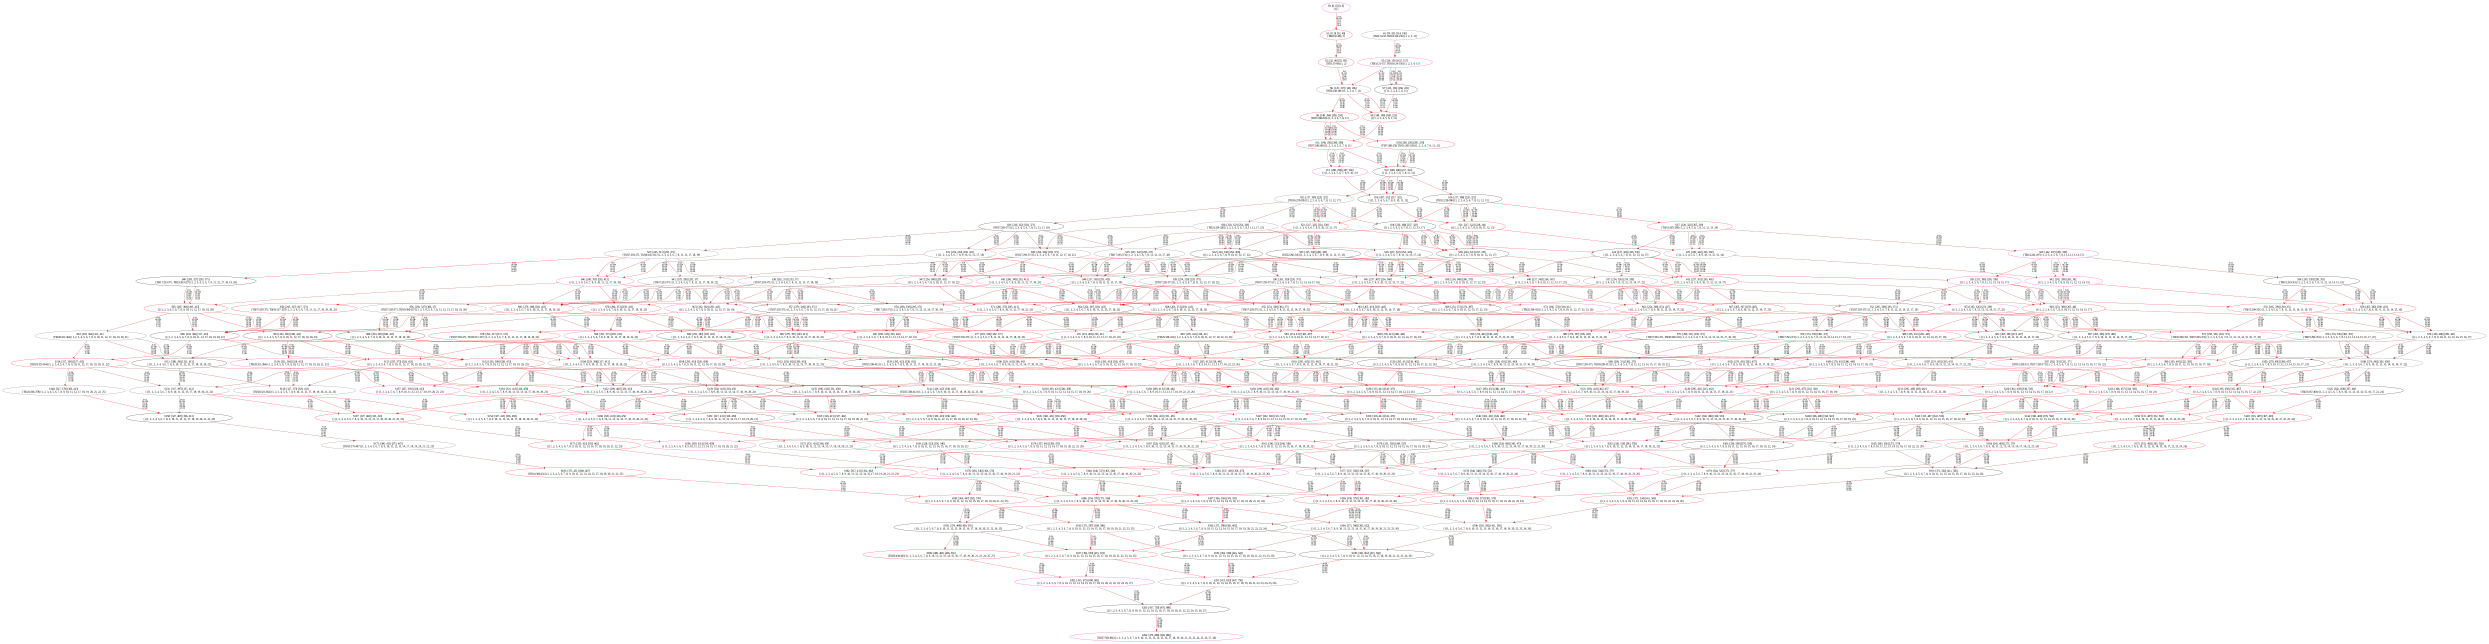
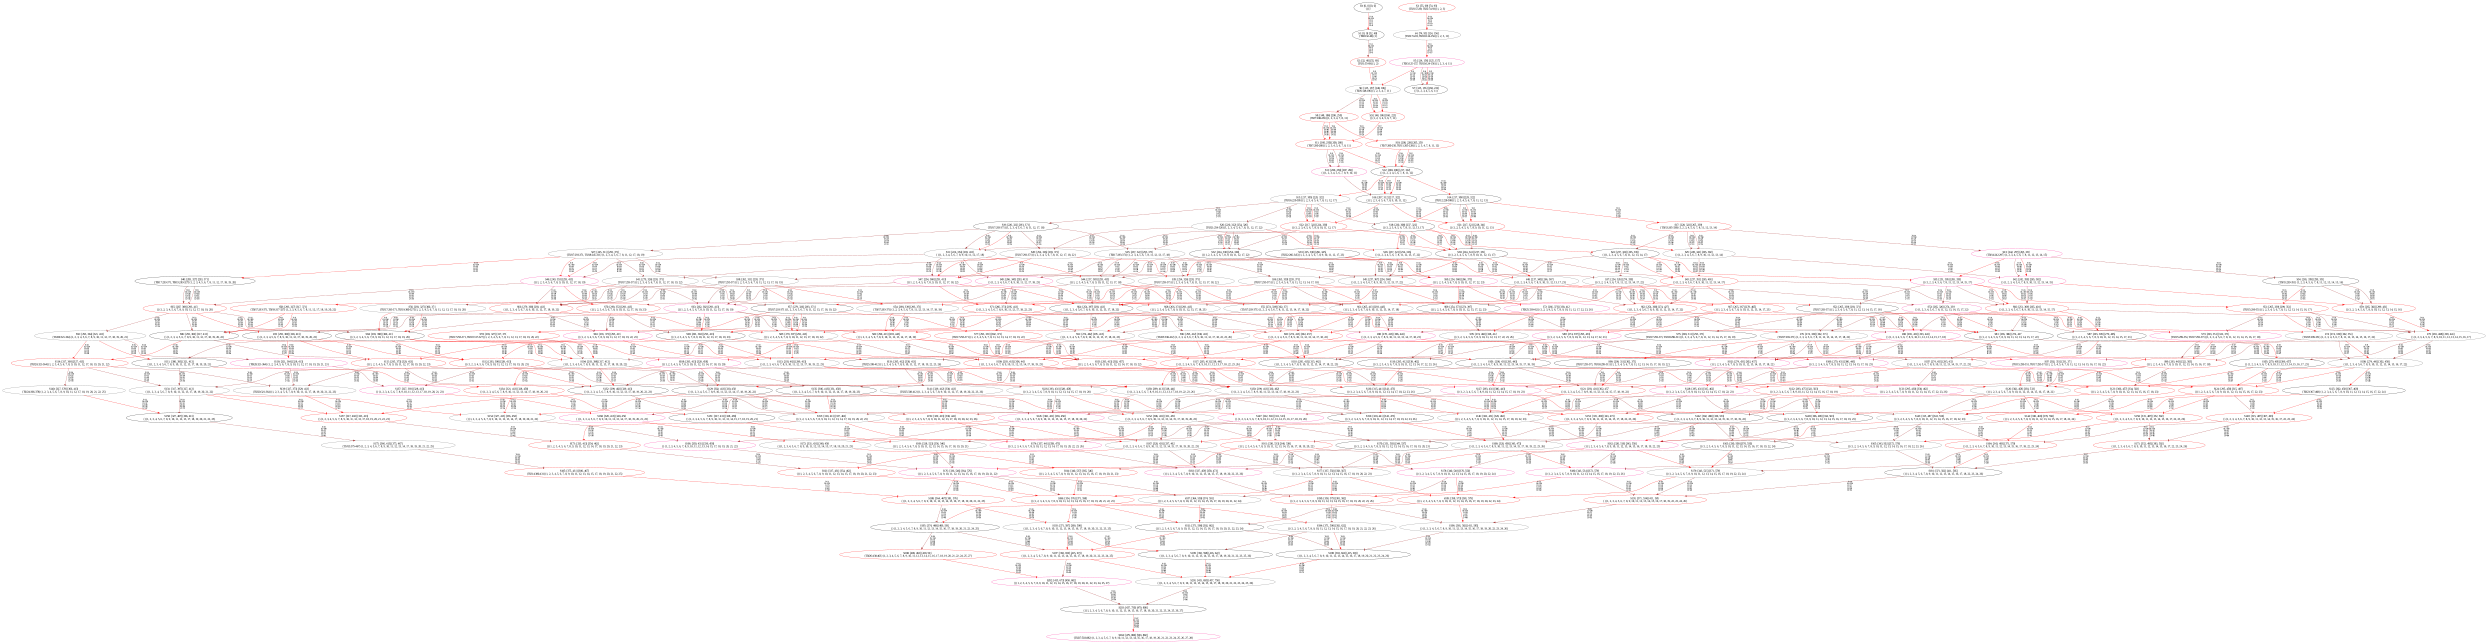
(1336, 8) -> (1368, 8)
none -> (1427, 8)
(1336, 35) -> (1368, 35)
(1390, 103) -> none
